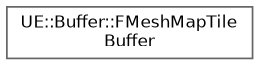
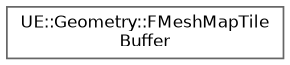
(130, 33) -> (145, 33)
